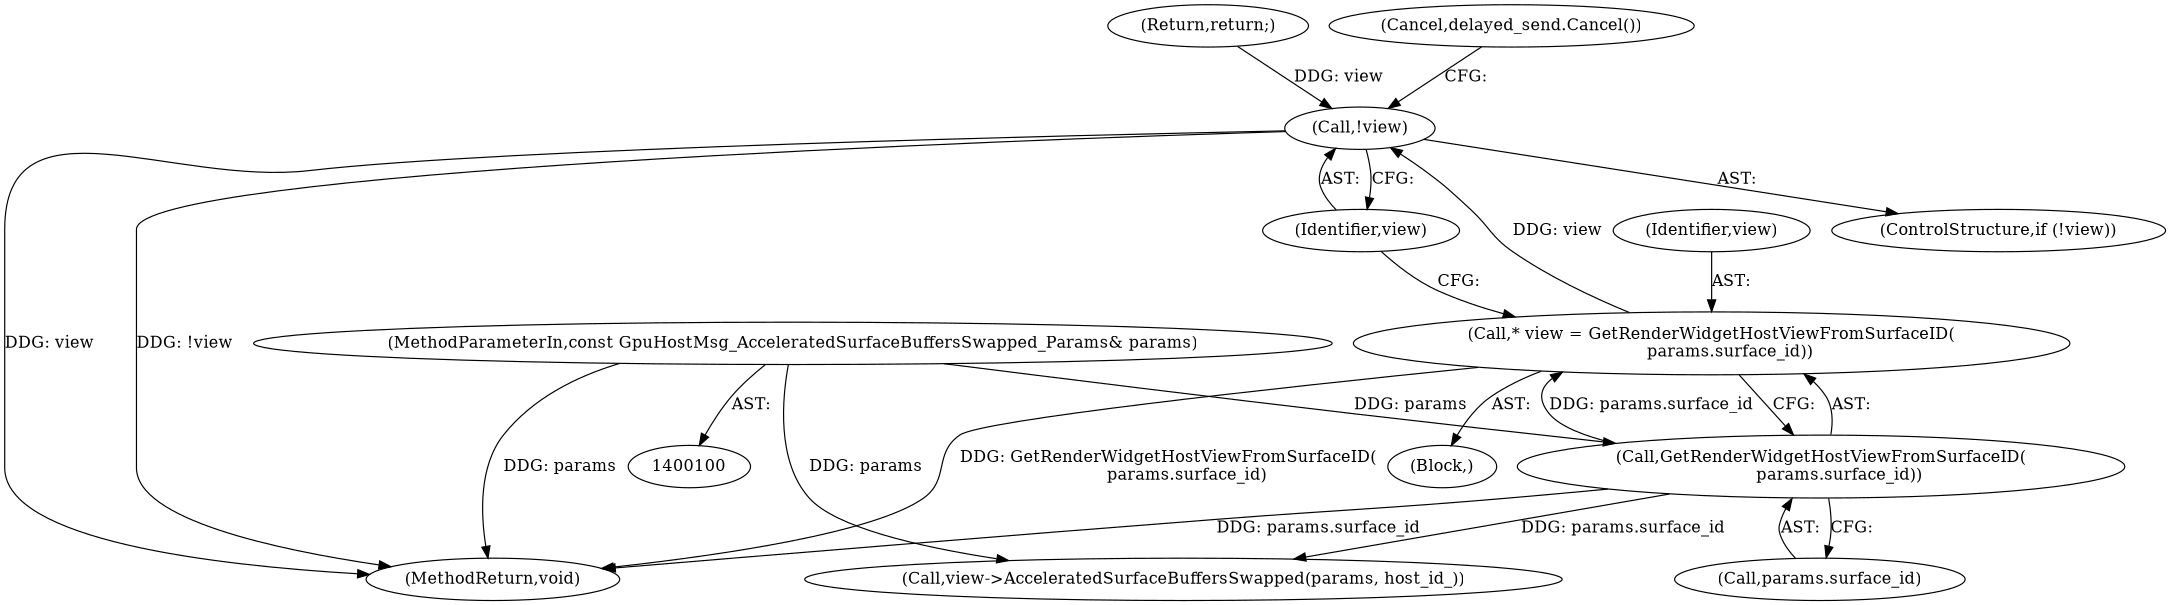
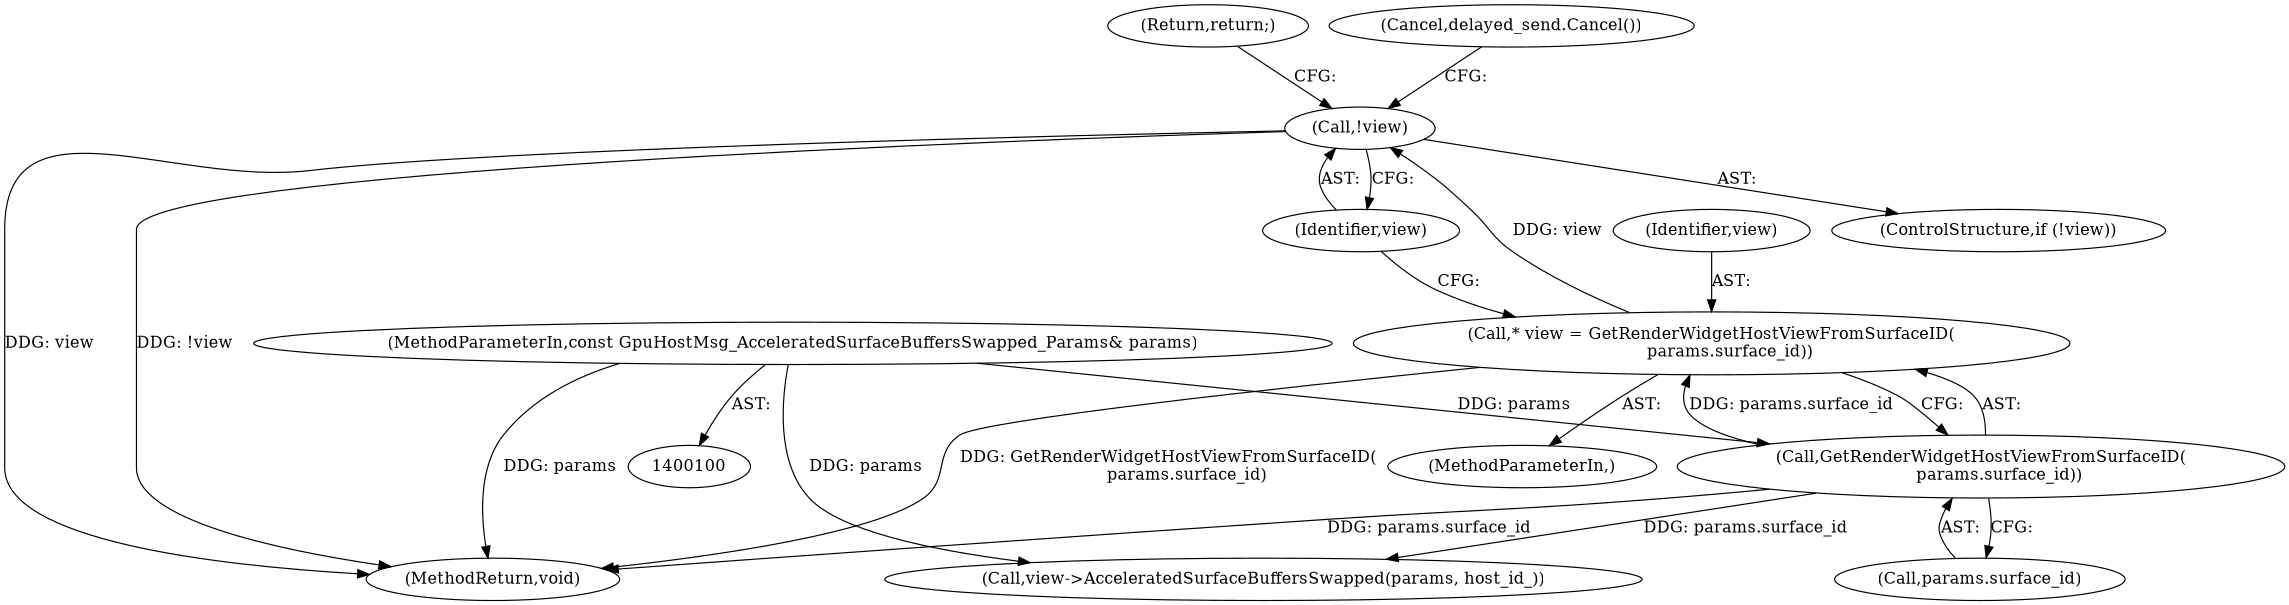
(1339, 77) -> (1318, 77)
(1442, 467) -> (1522, 467)
